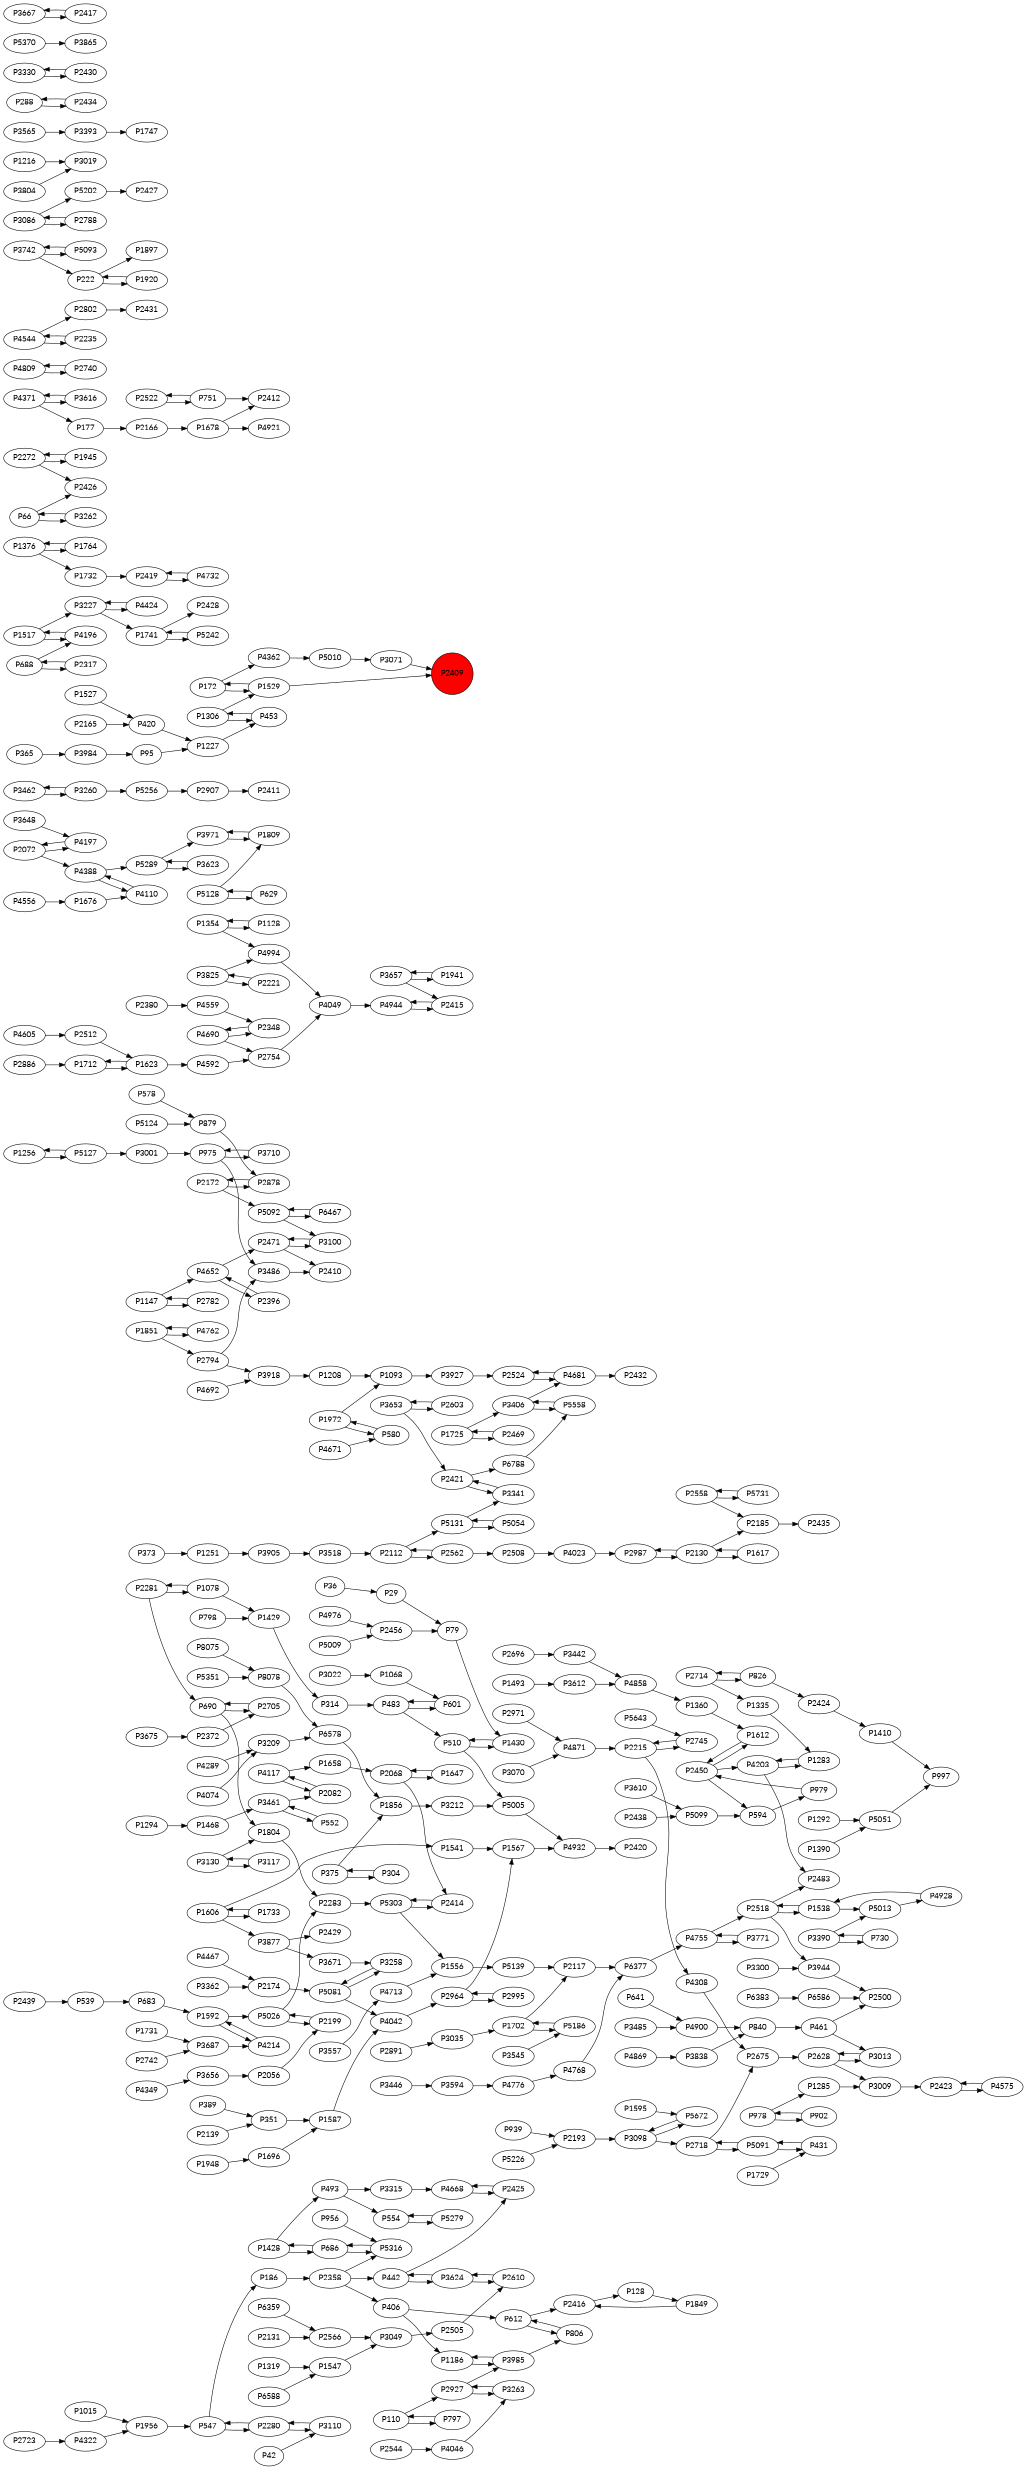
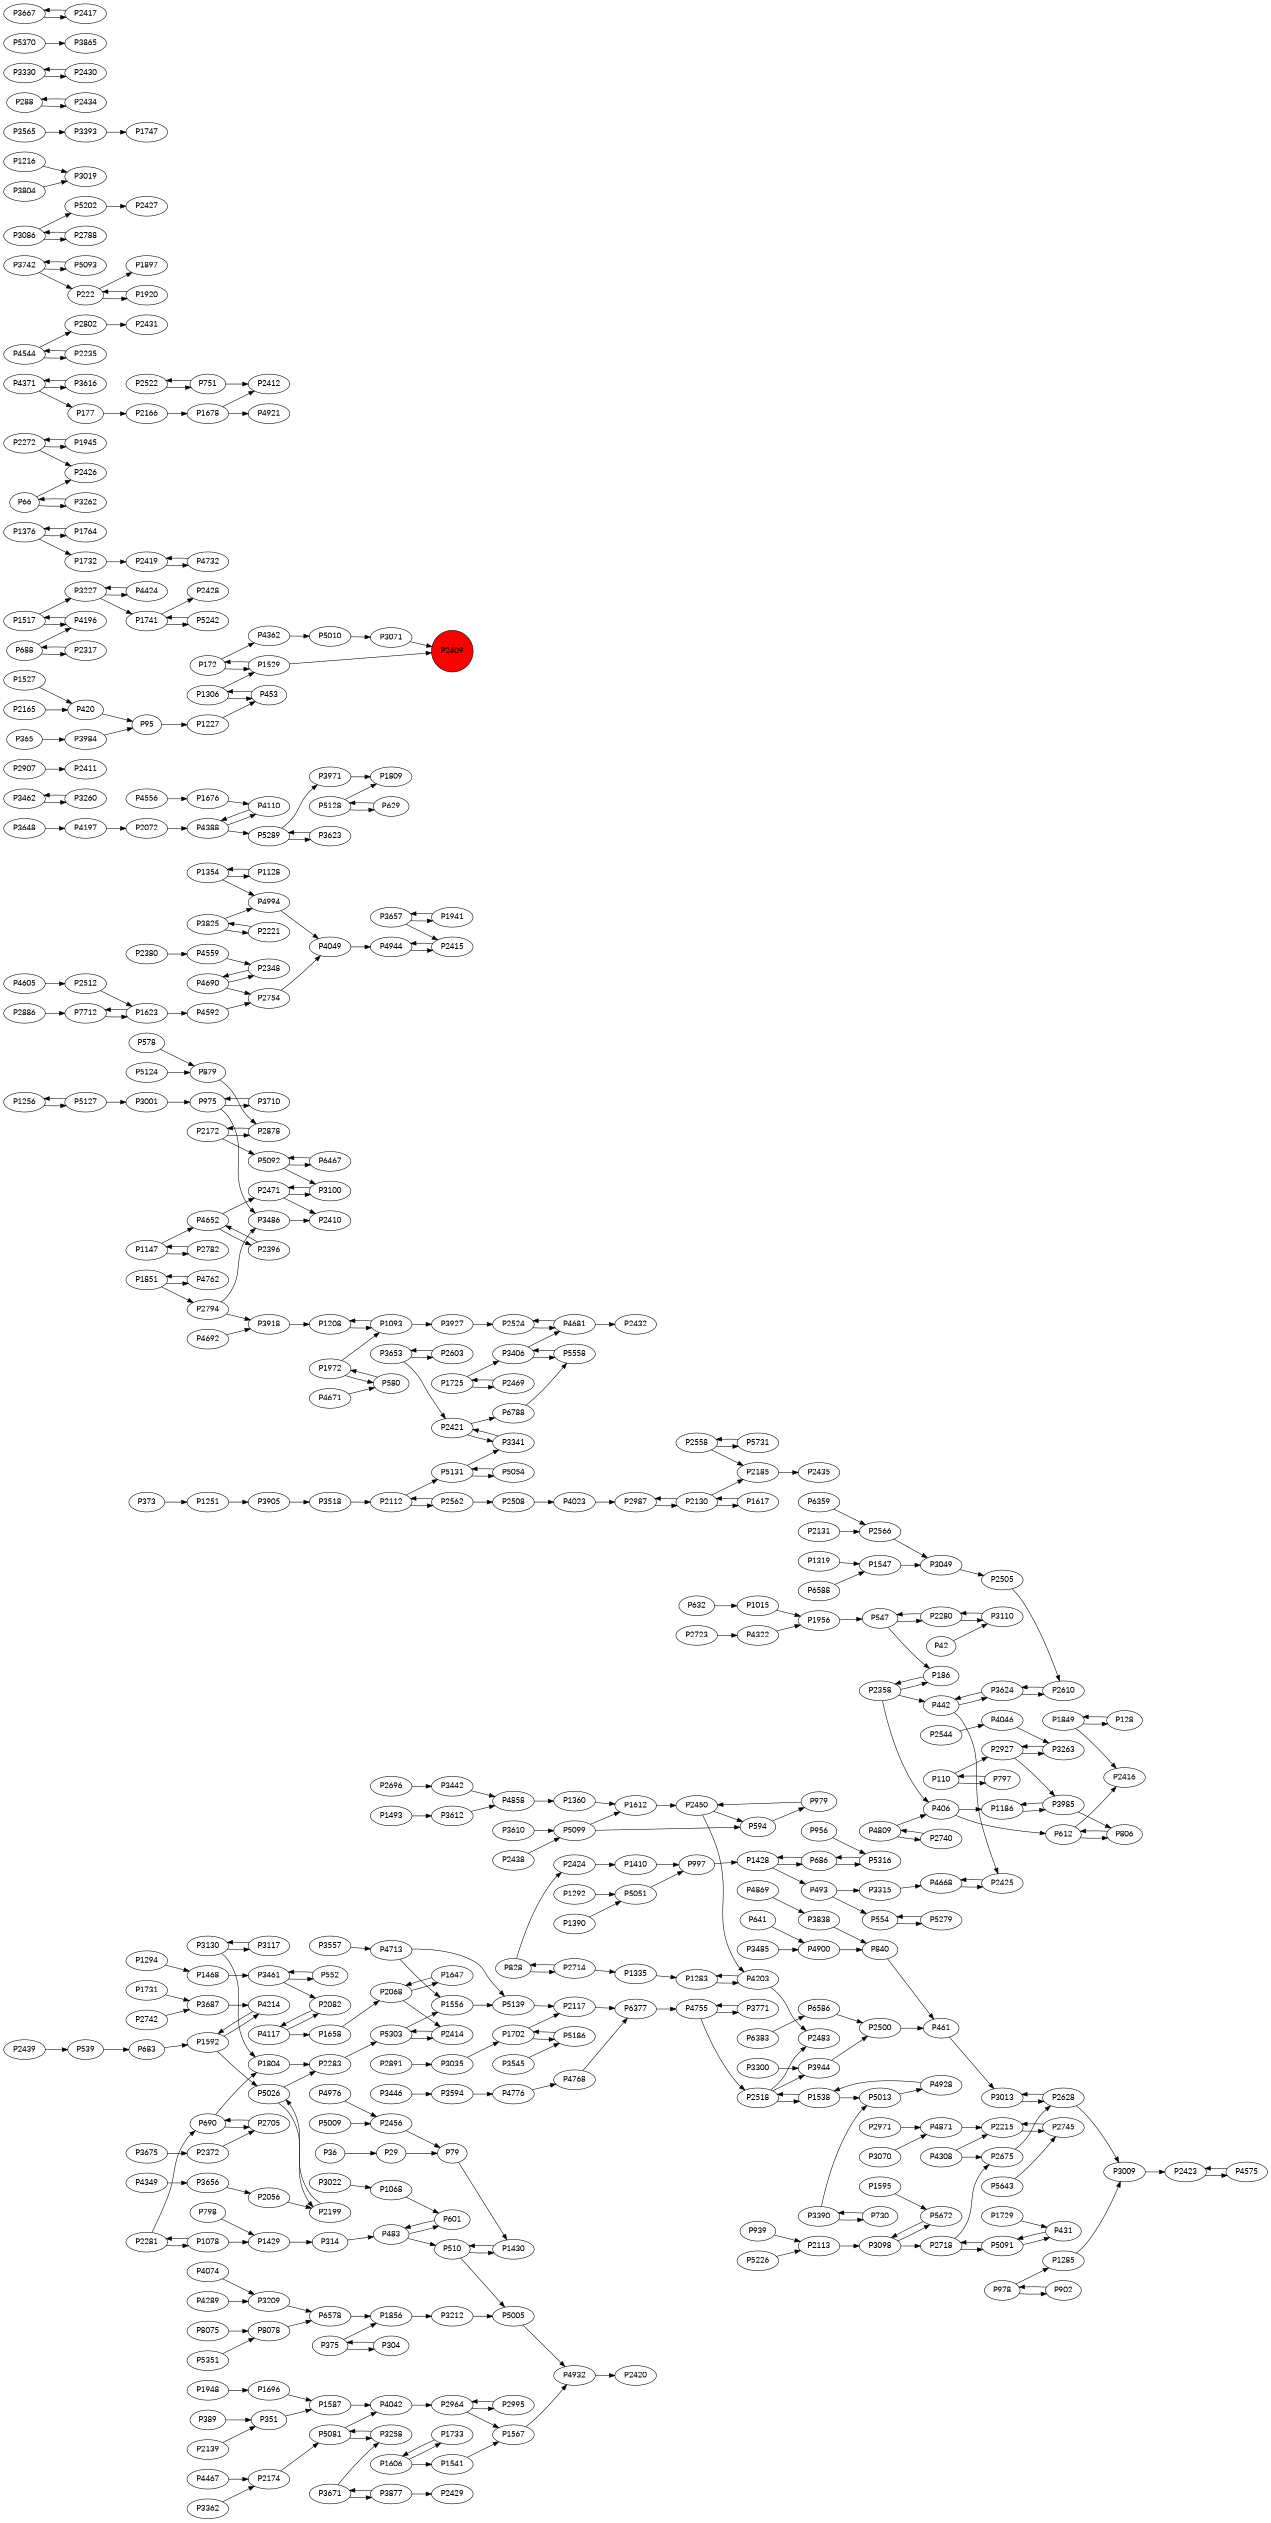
(174, 734) -> (115, 717)
(147, 791) -> none
(241, 832) -> none
(54, 850) -> none
(86, 1065) -> (86, 1013)
none -> (363, 1321)
none -> (697, 1606)
(758, 1677) -> (513, 1968)
(728, 1757) -> (603, 1819)
none -> (909, 1821)
(667, 1863) -> (969, 2144)
none -> (724, 1863)
(236, 1927) -> (358, 2498)
none -> (463, 1957)
(846, 2014) -> (909, 2028)
(575, 2139) -> (819, 2246)
(358, 2265) -> (911, 1687)
(603, 2299) -> (1092, 1724)
